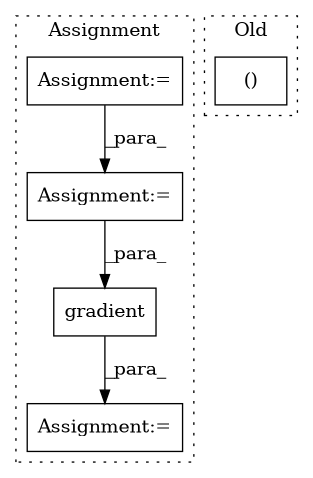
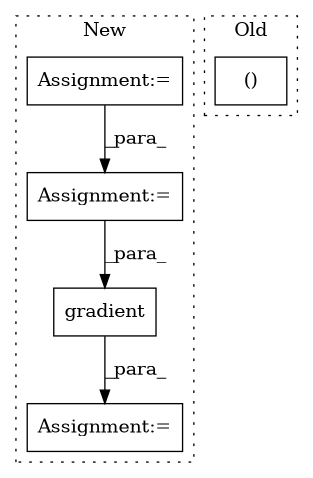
(105, 31) -> (105, 31)
